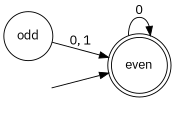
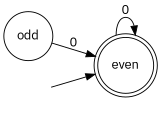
(80, 41) -> (74, 43)
